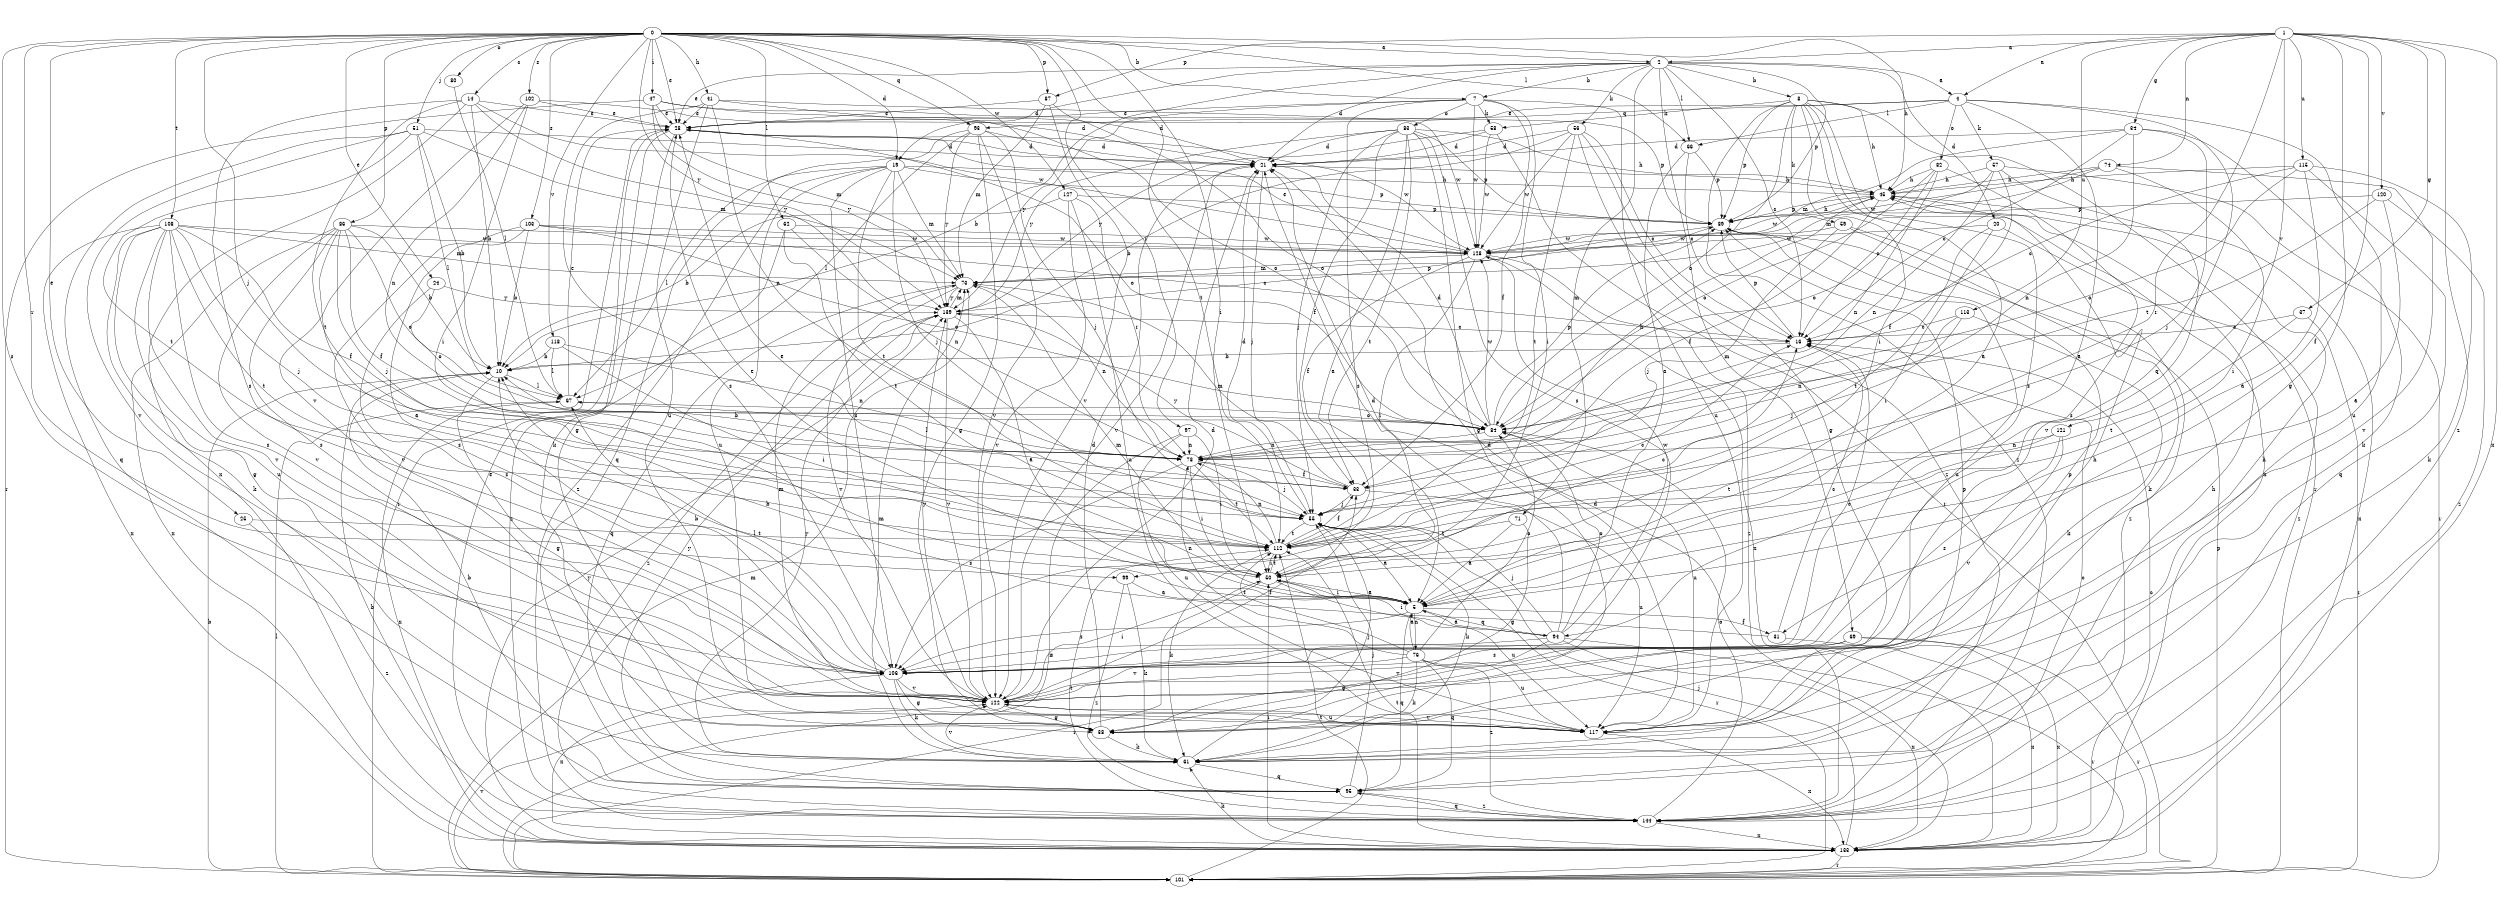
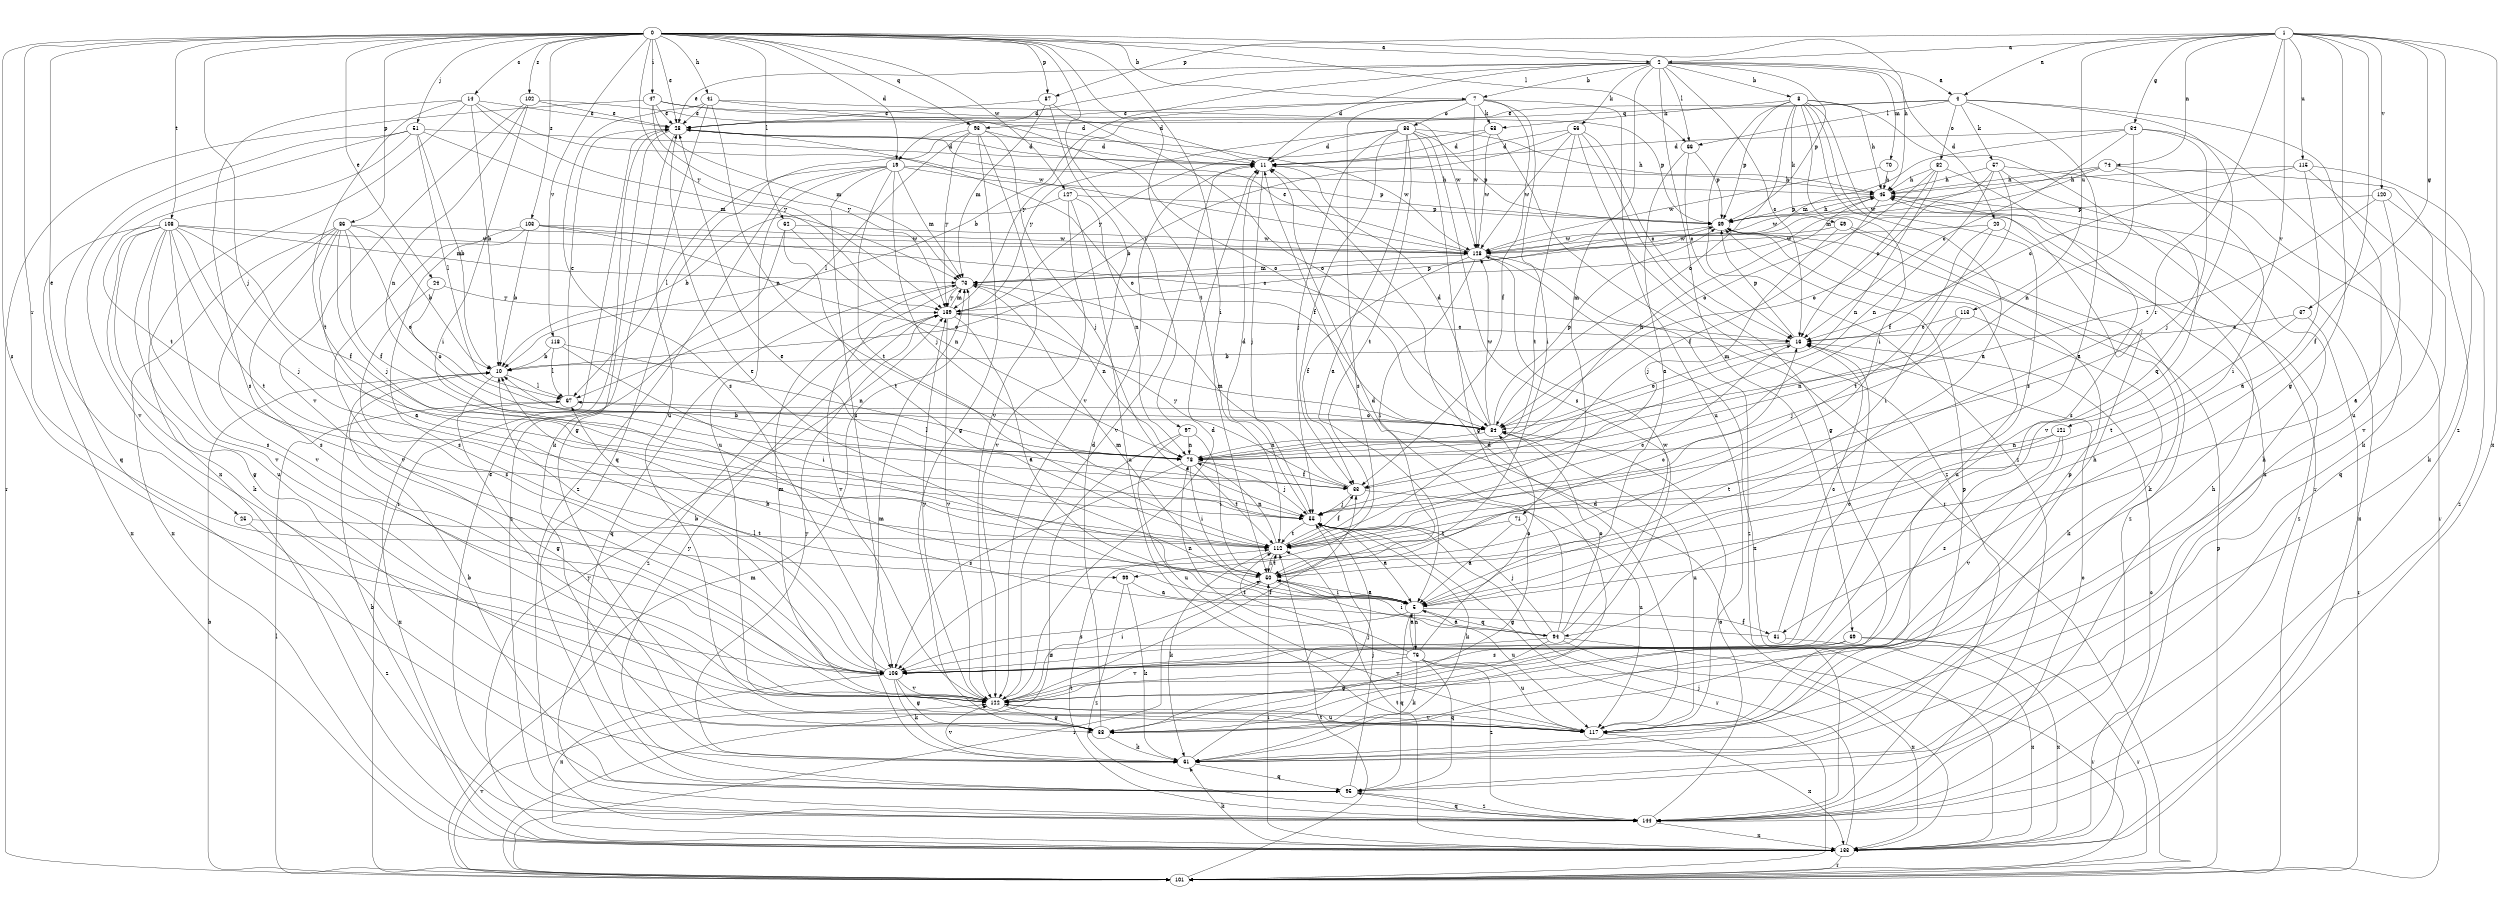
(453, 81) -> none
(1263, 165) -> (1263, 165)
none -> (1889, 165)
(1137, 328) -> (1137, 328)
(1941, 338) -> (1647, 386)
